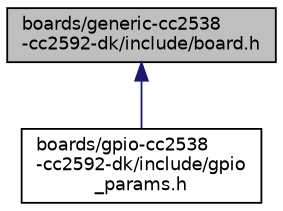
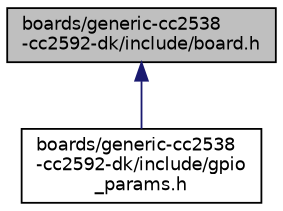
(142, 166) -> (142, 166)
